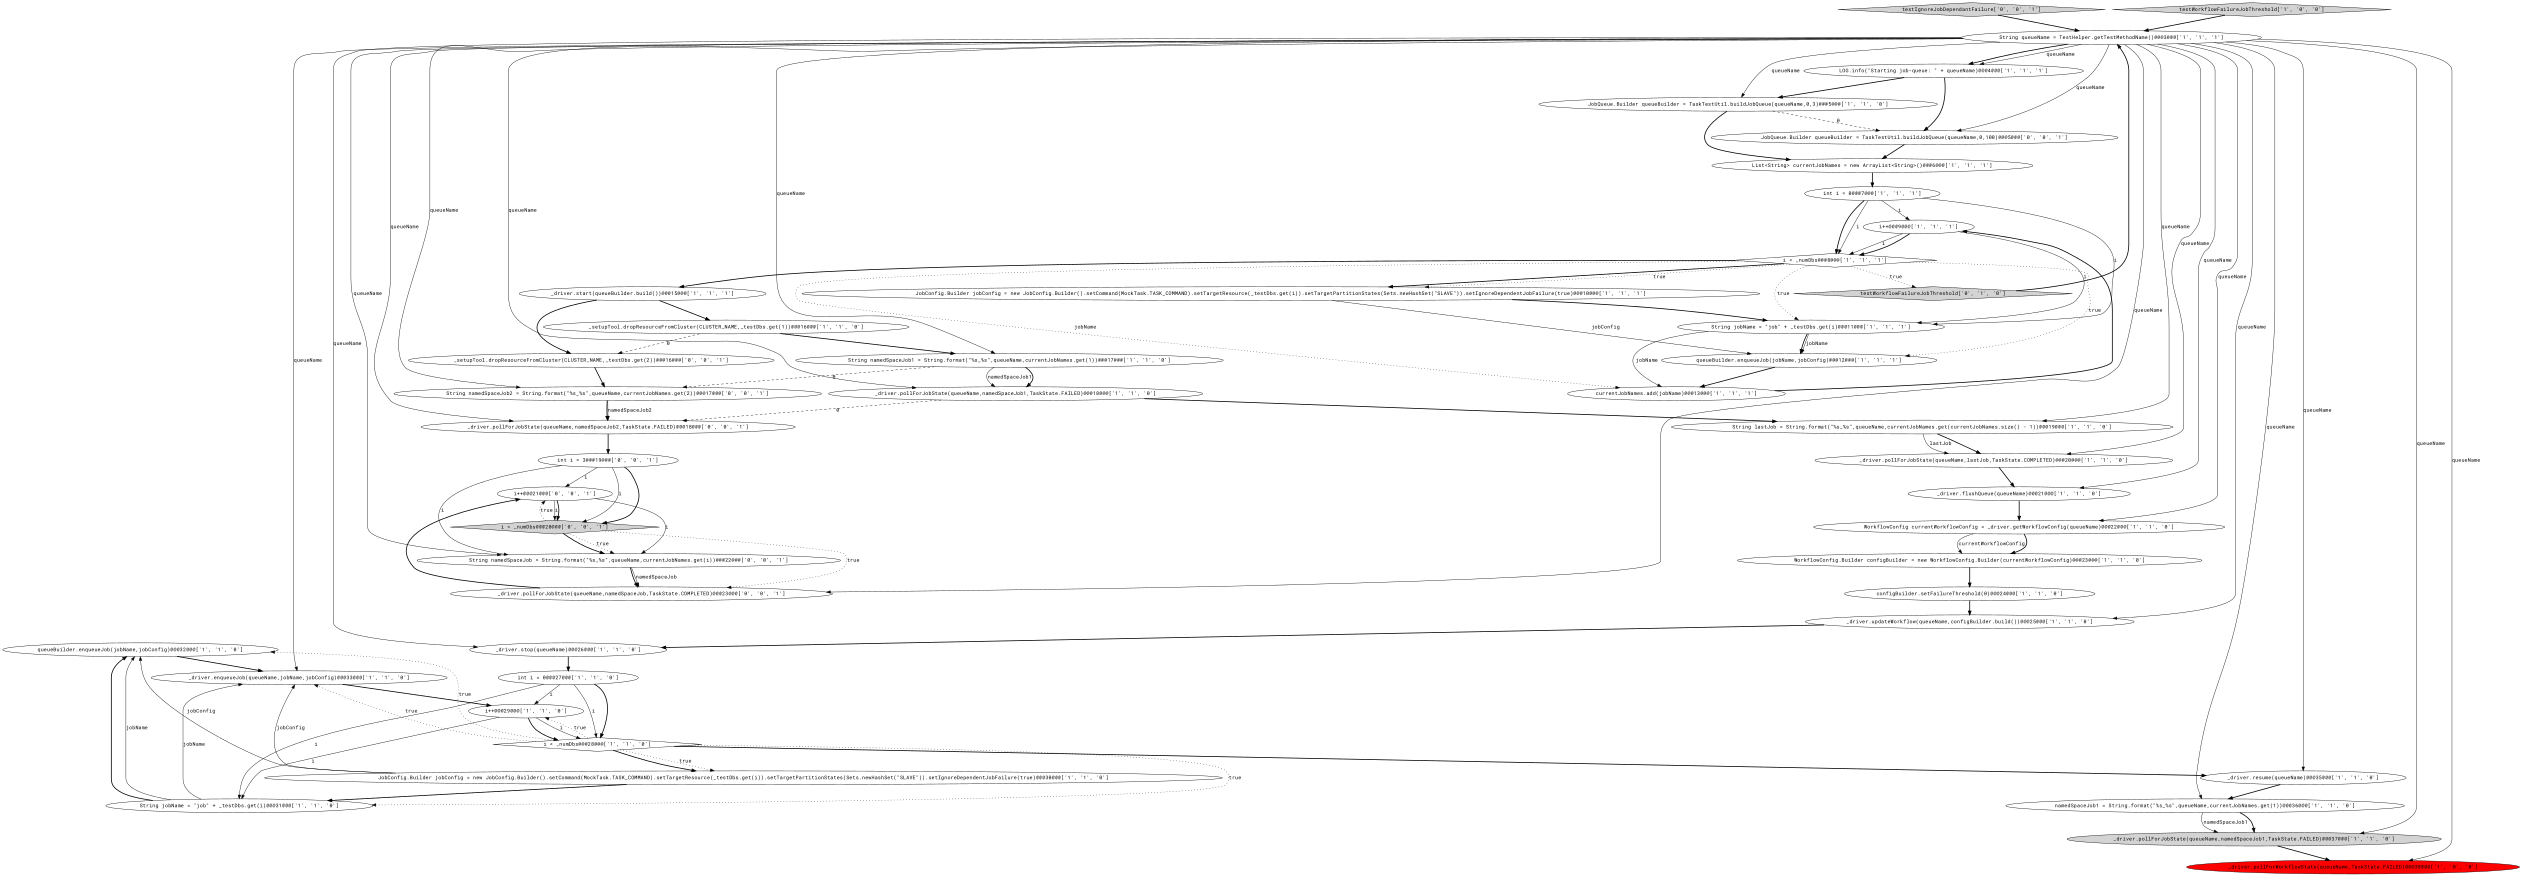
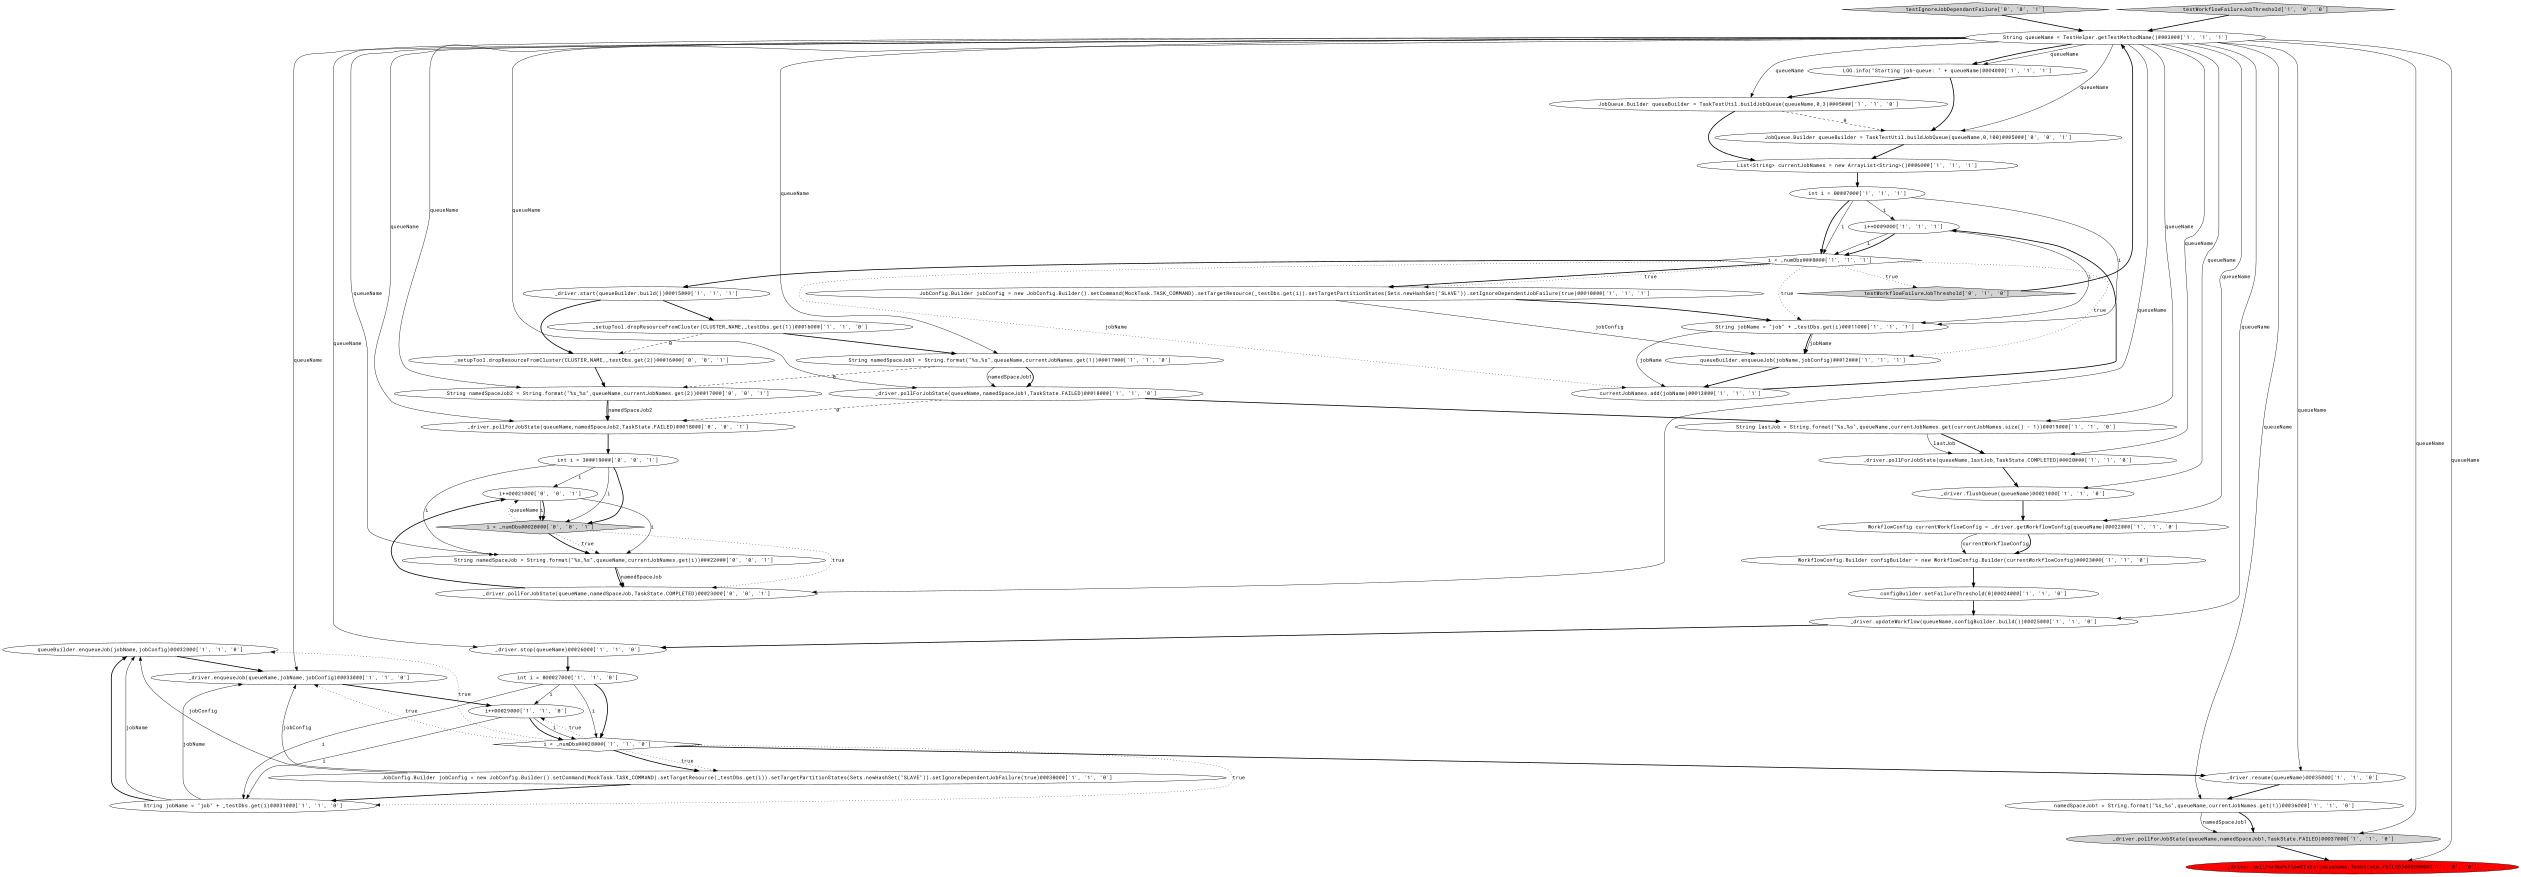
(547, 510) -> (524, 510)
